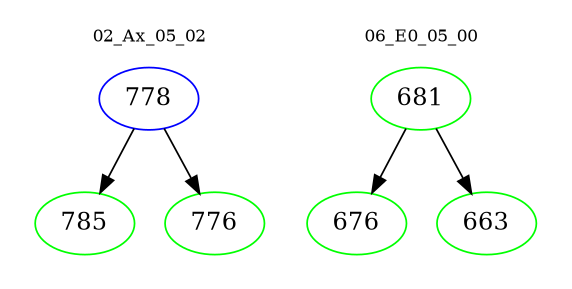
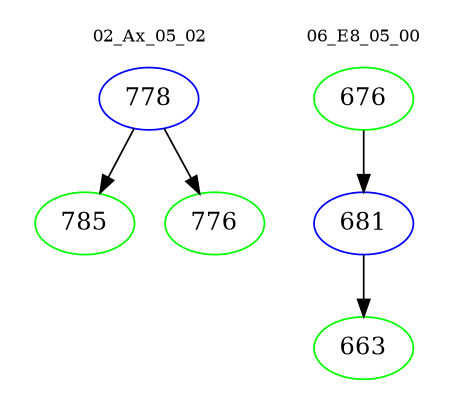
(422, 37) -> (364, 37)
(421, 99) -> (364, 223)
(393, 153) -> (364, 153)
